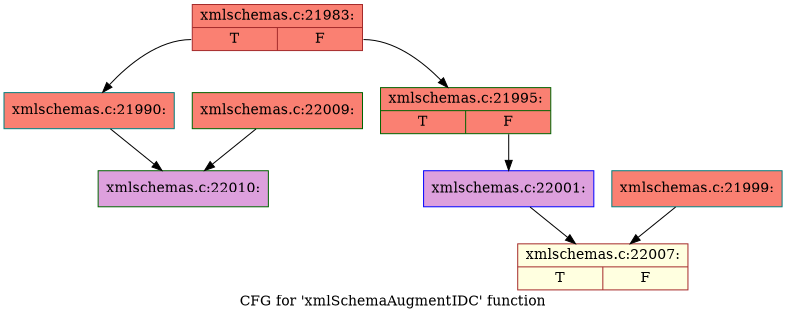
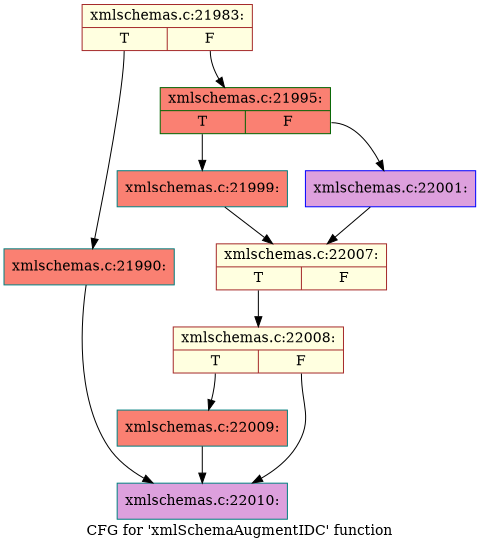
(277, 28) -> (167, 28)
(277, 111) -> (202, 428)
none -> (202, 147)
(183, 189) -> (202, 501)
none -> (258, 350)
